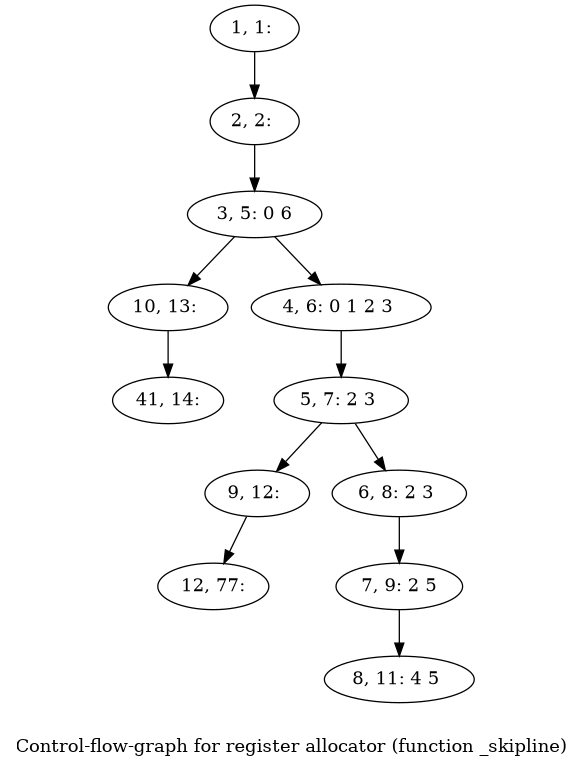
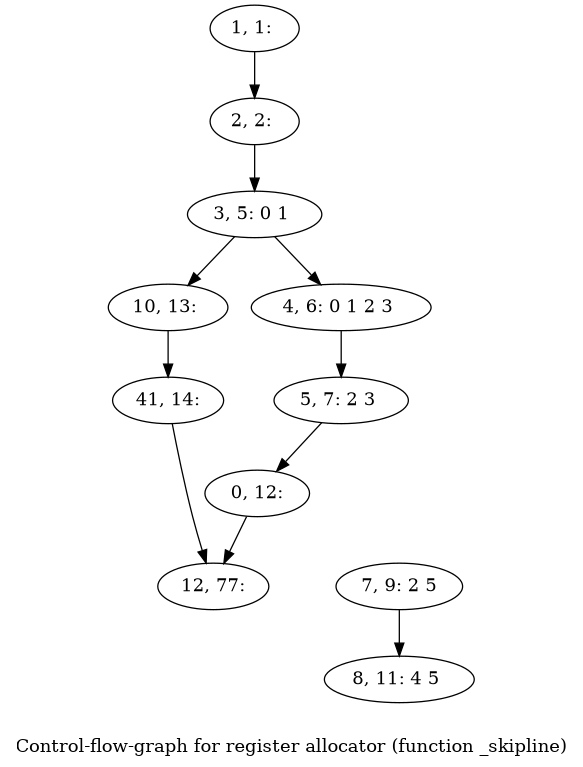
(255, 214) -> (255, 214)
none -> (186, 488)
(257, 493) -> (257, 493)
(399, 493) -> none
